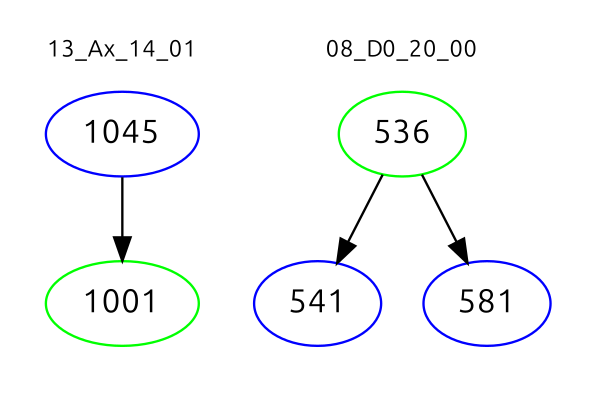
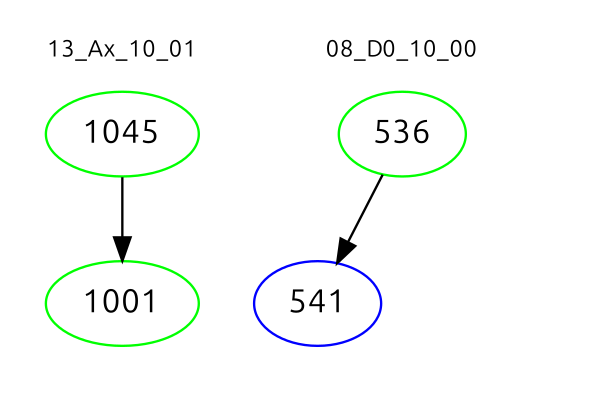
(122, 51) -> (122, 51)
(402, 51) -> (402, 51)
(122, 134) -> (122, 134)
(487, 304) -> none
